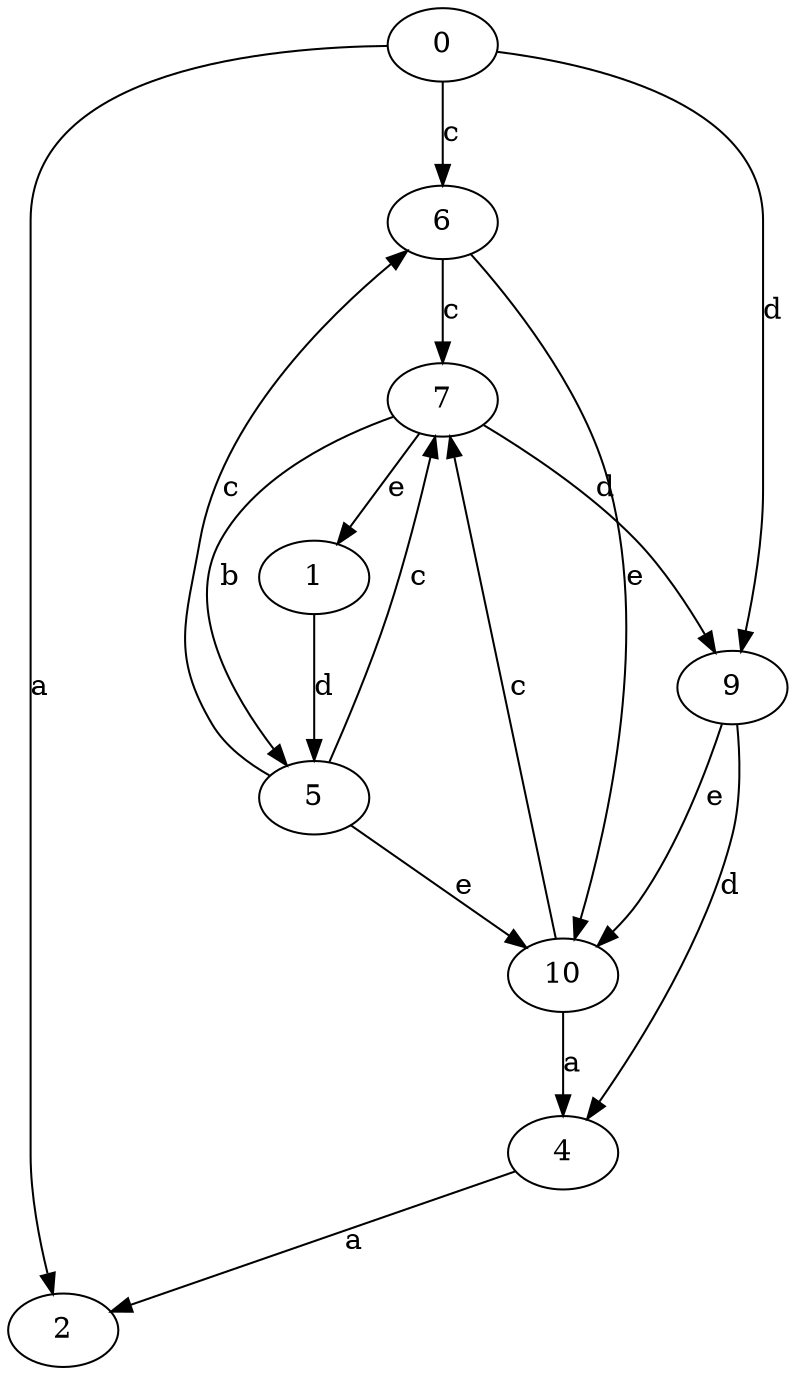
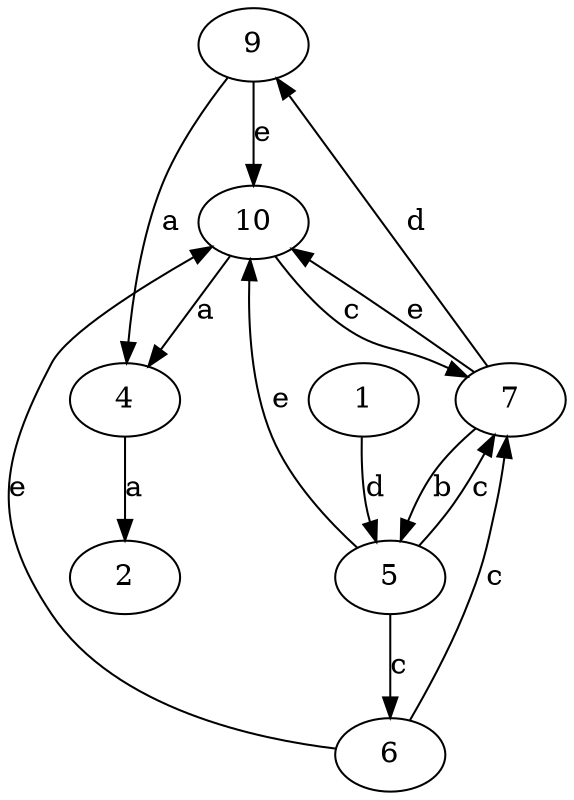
(443, 45) -> none
(385, 480) -> (392, 315)
(730, 887) -> (171, 222)
